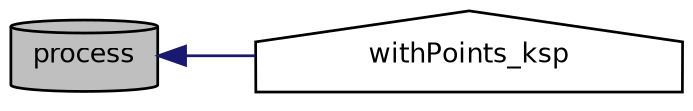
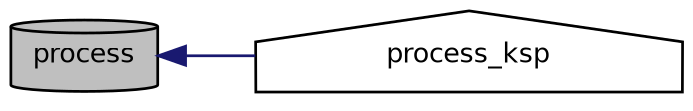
(469, 56) -> (469, 56)
